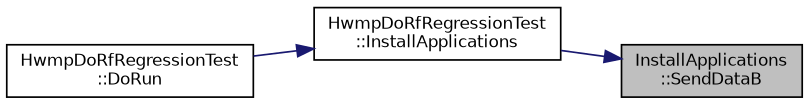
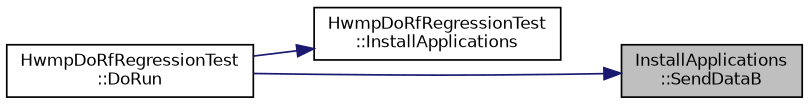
(583, 53) -> (429, 75)
